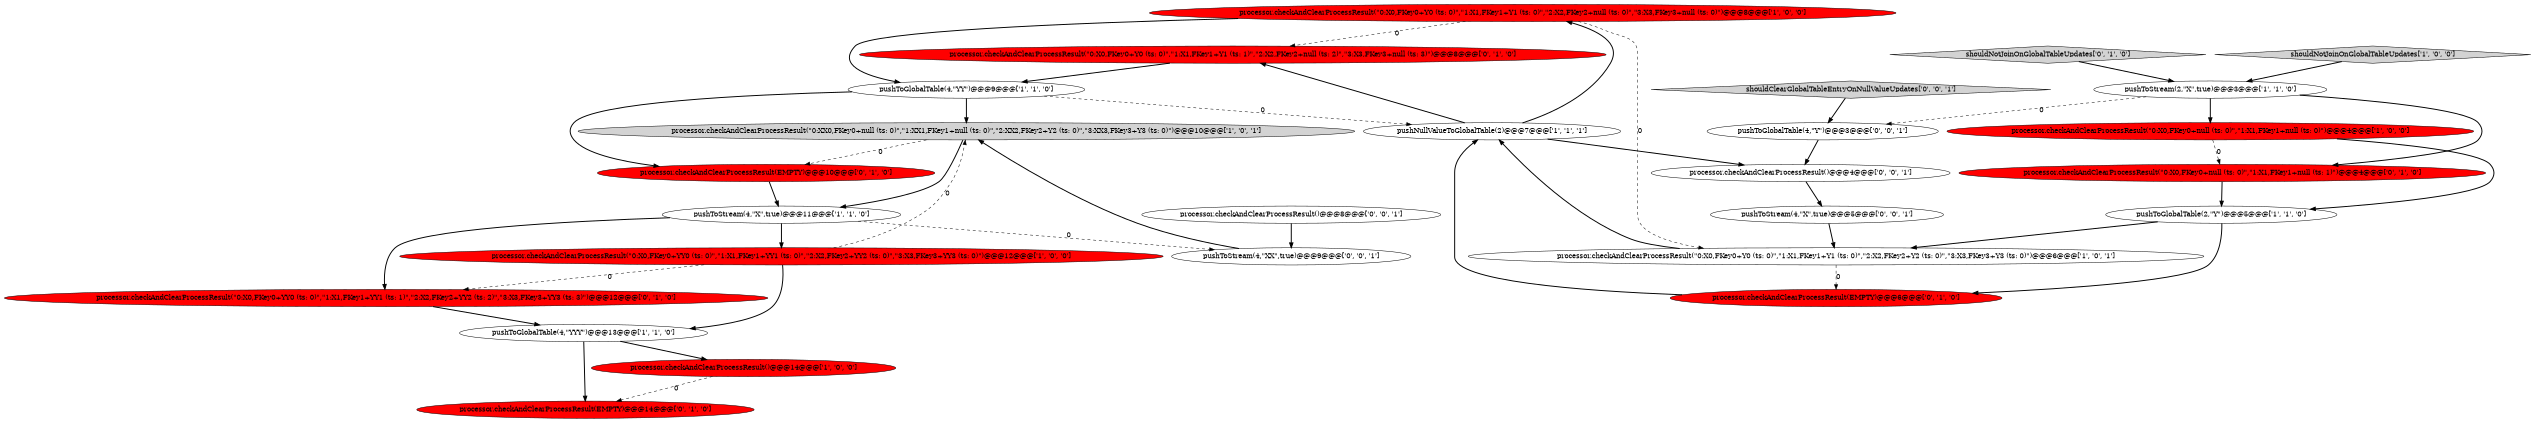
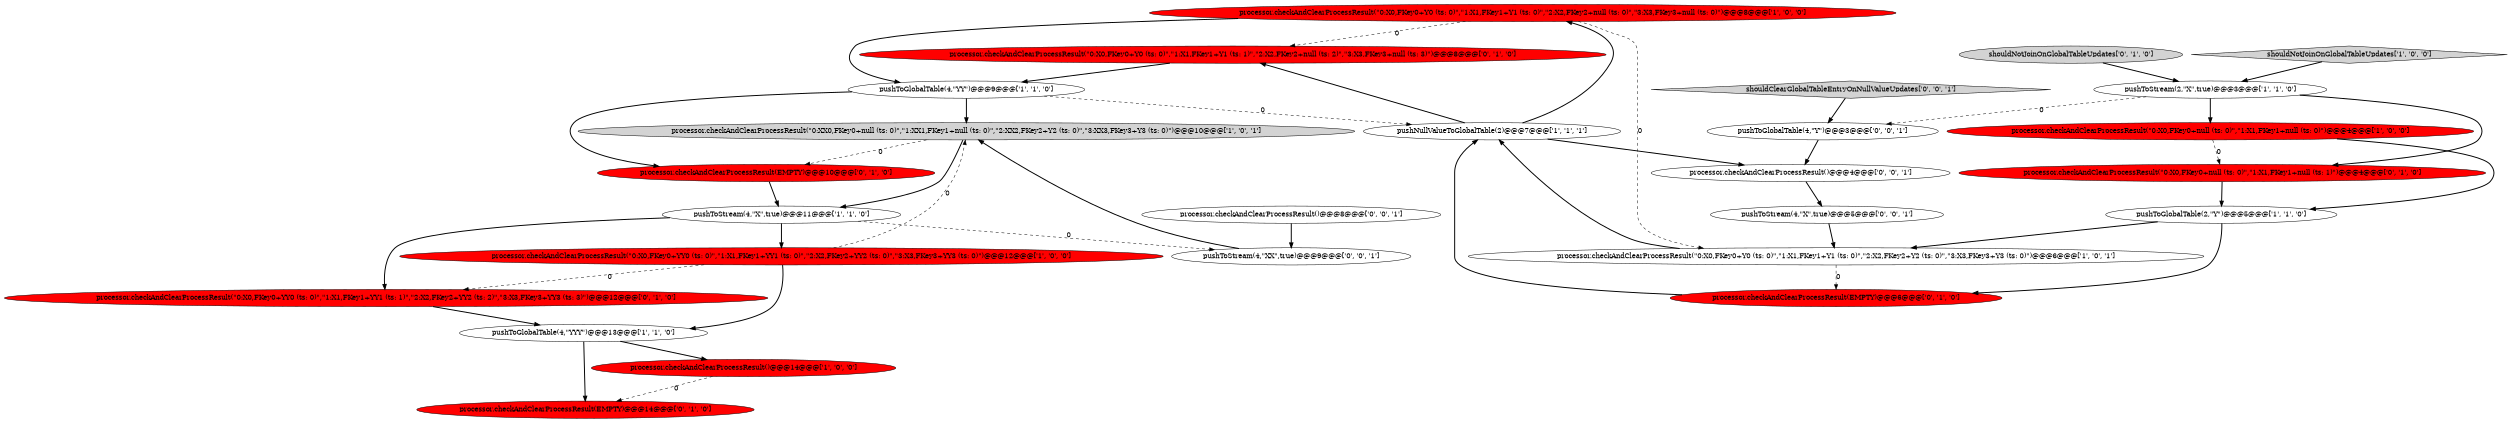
(2048, 55) -> (2071, 55)
